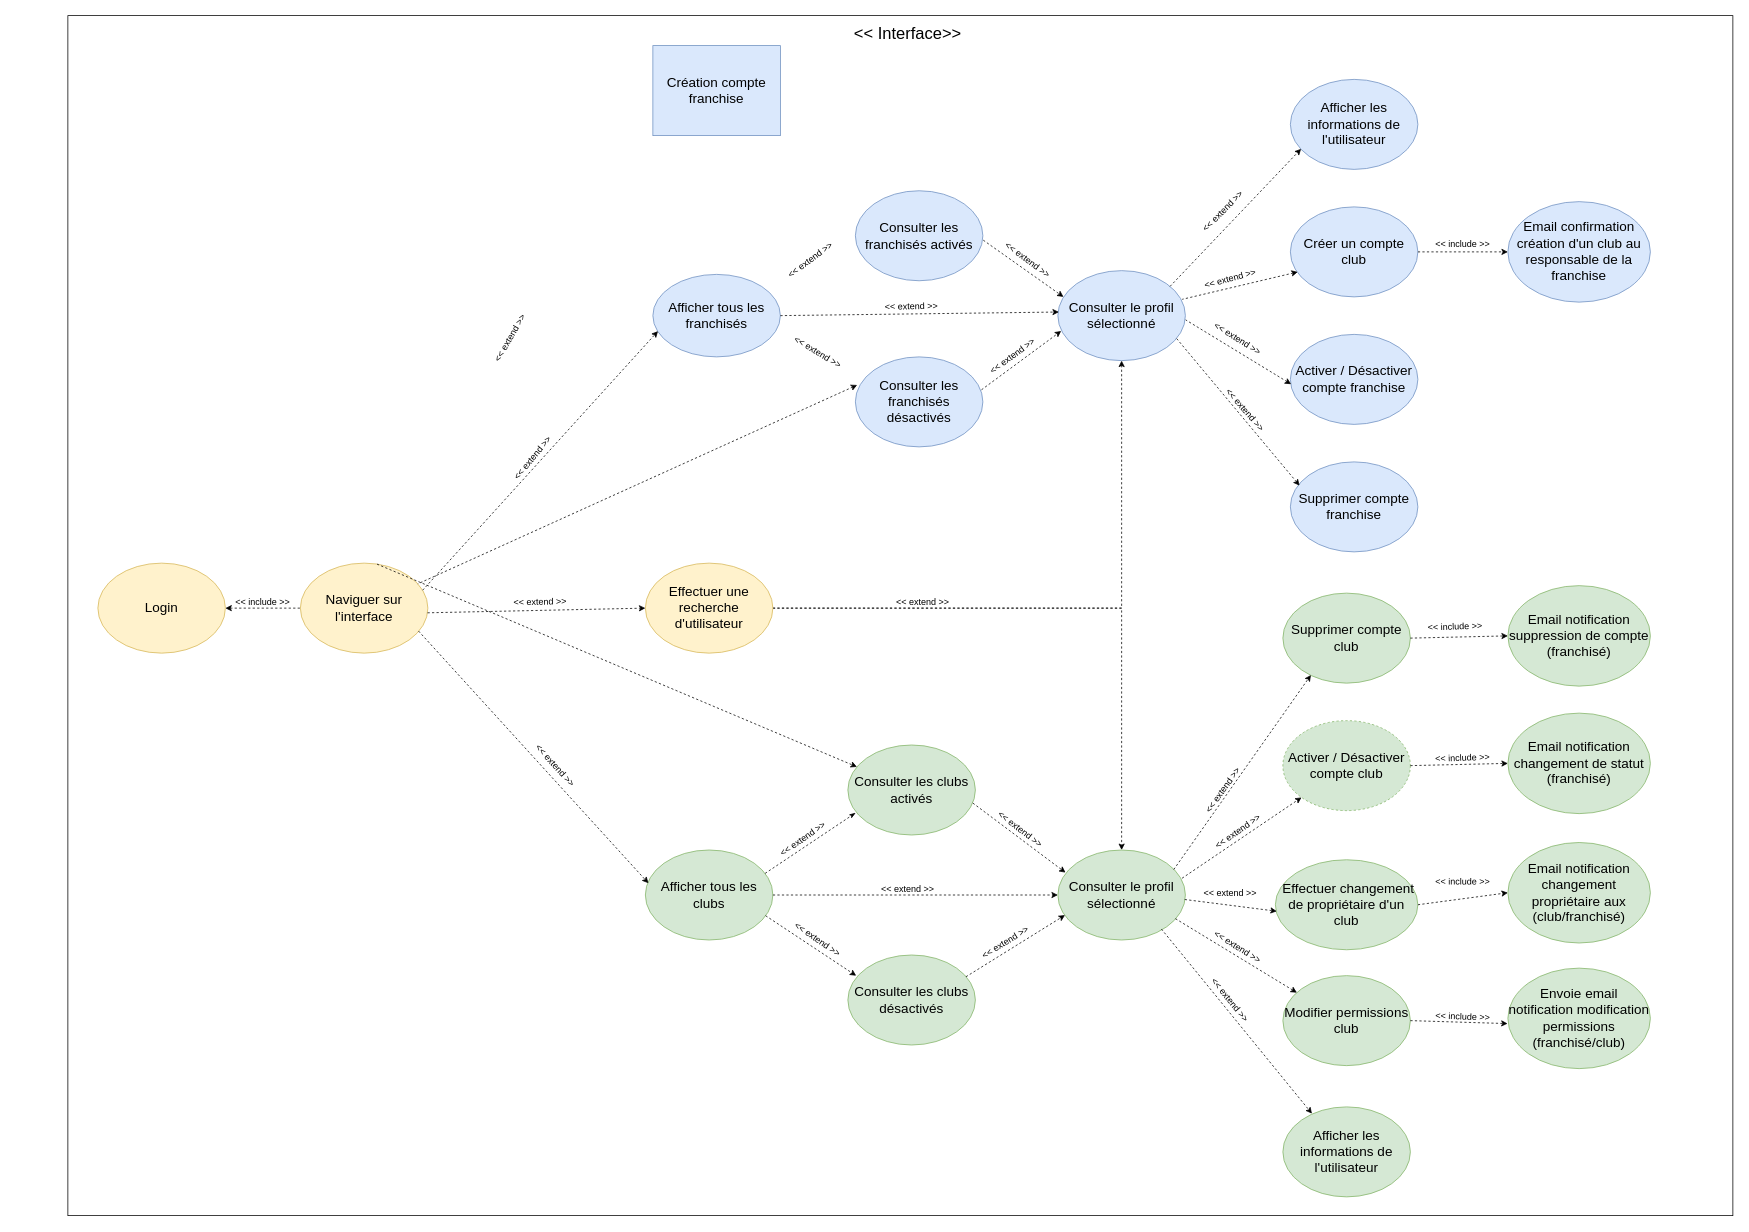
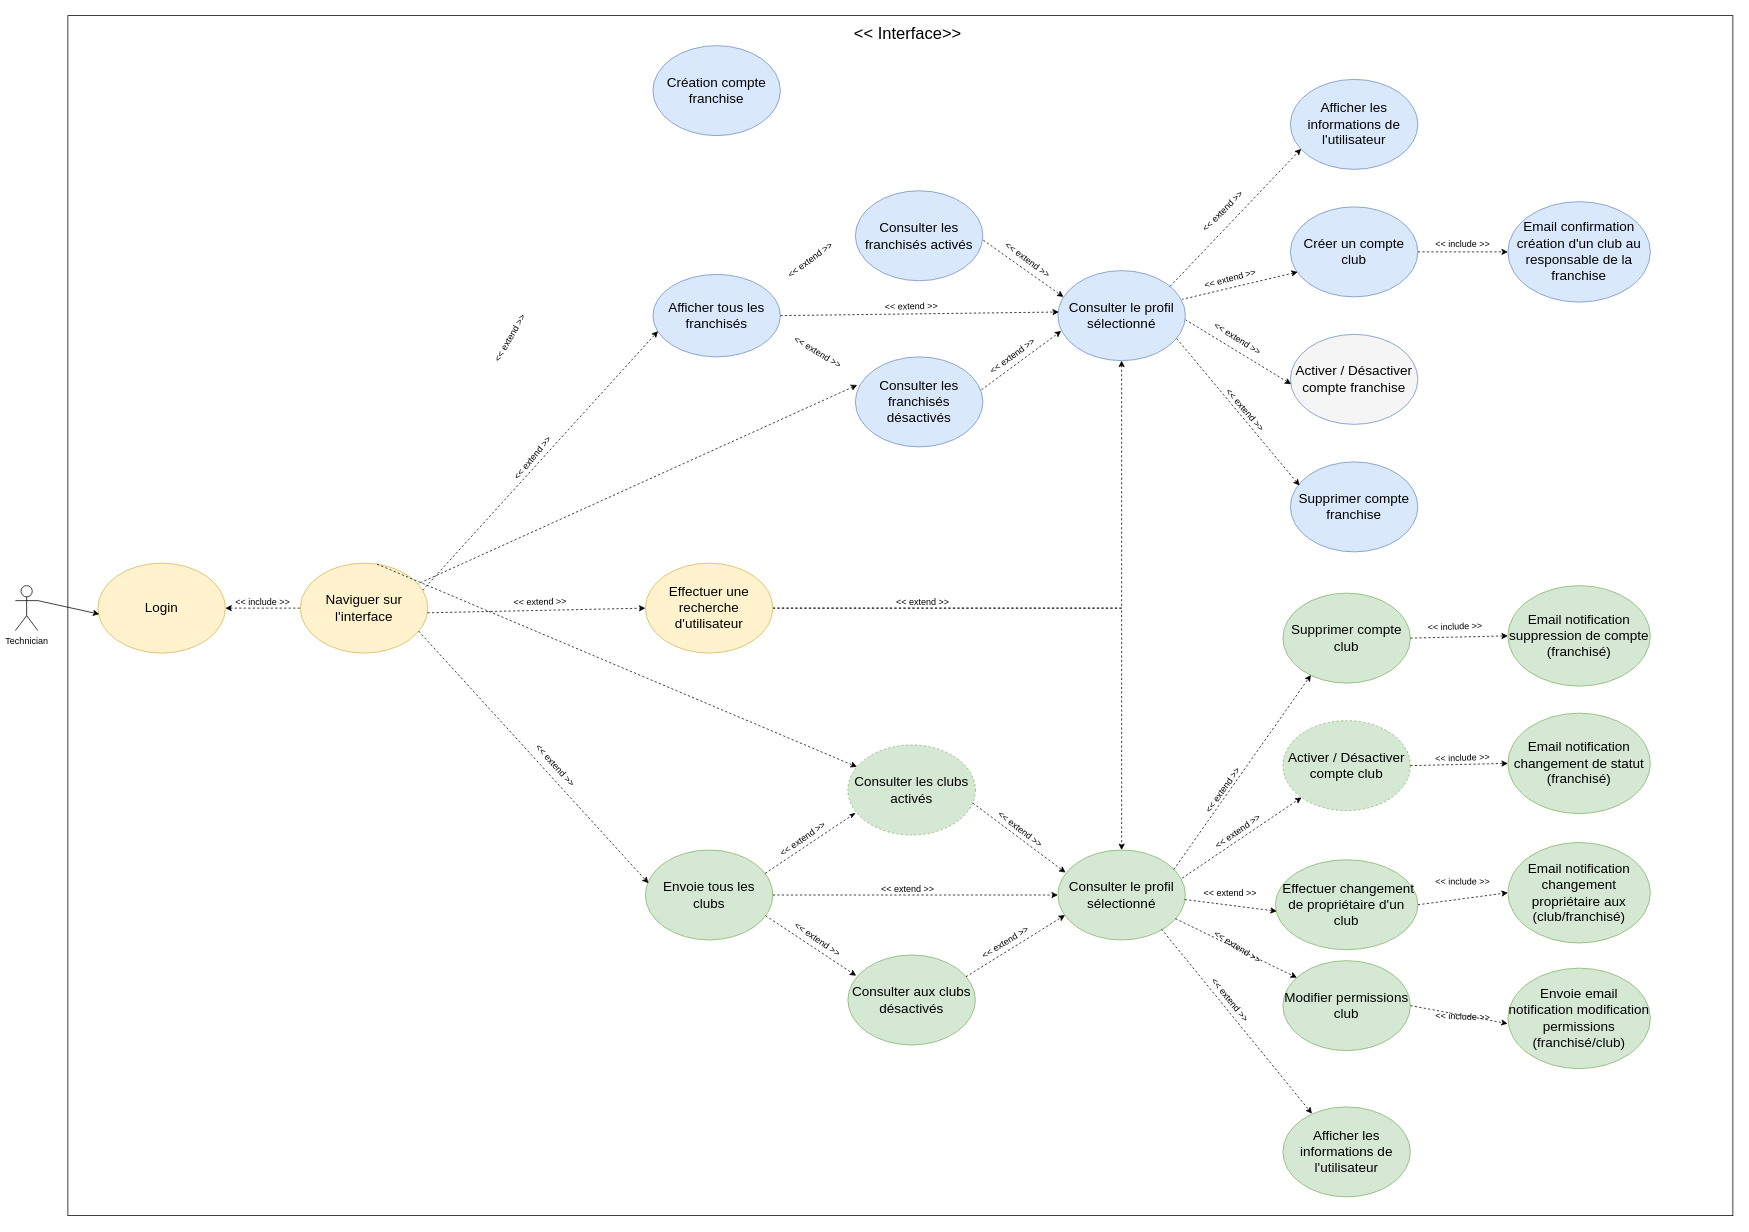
(717, 90) -> (717, 90)
(1354, 379) -> (1354, 379)
none -> (66, 607)
none -> (27, 608)
(912, 790) -> (912, 790)
(709, 895) -> (709, 895)
(912, 1000) -> (912, 1000)
(1347, 1020) -> (1347, 1005)
